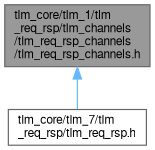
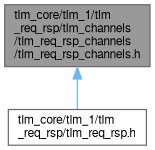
(77, 127) -> (77, 127)
